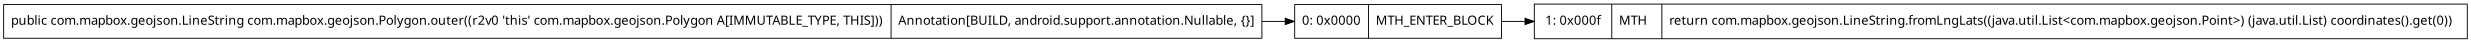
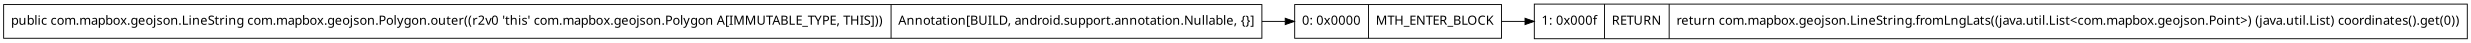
(1633, 21) -> (1637, 21)
